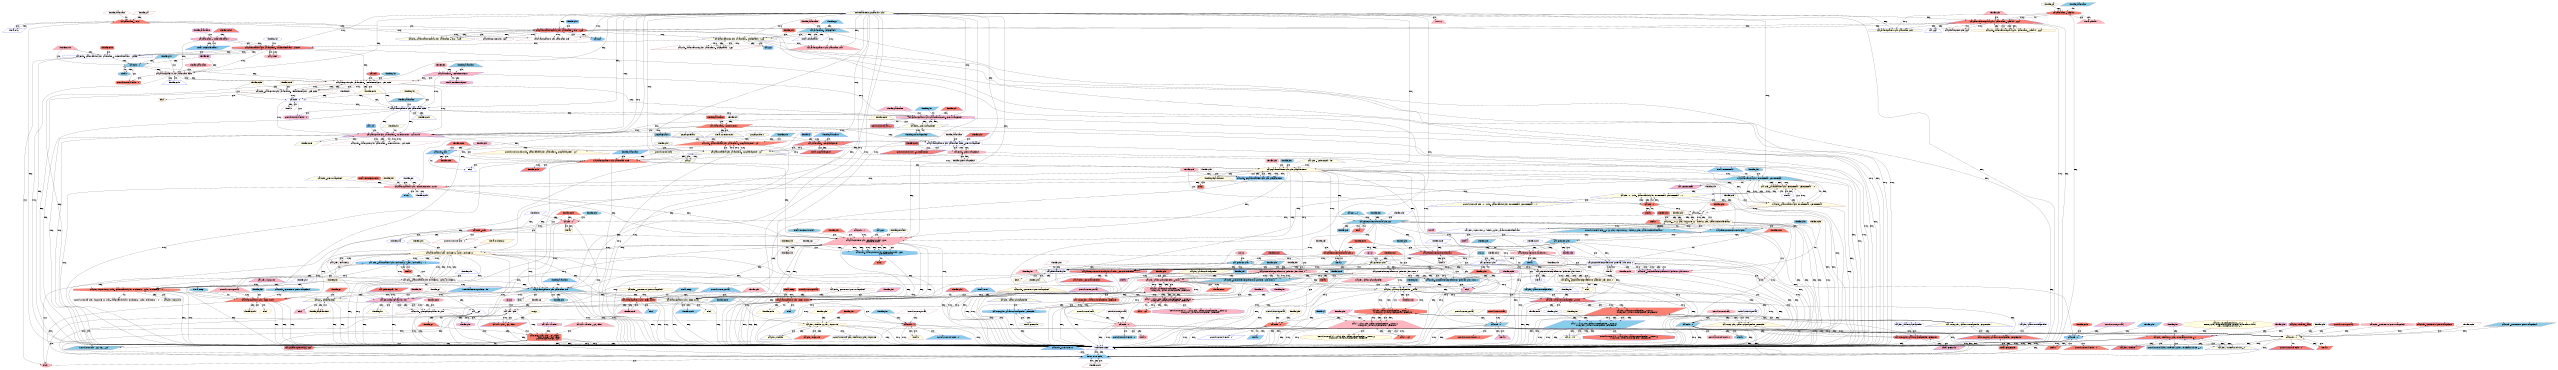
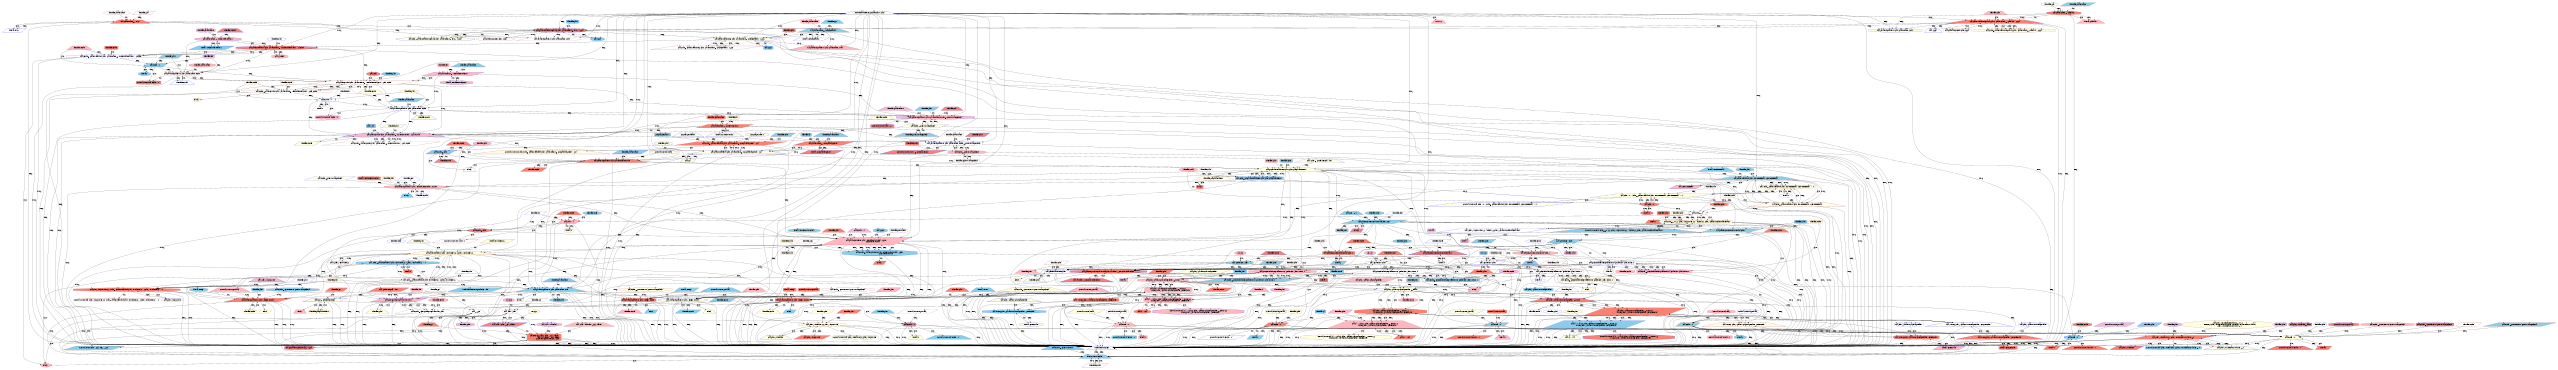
(1057, 272) -> (1056, 272)
